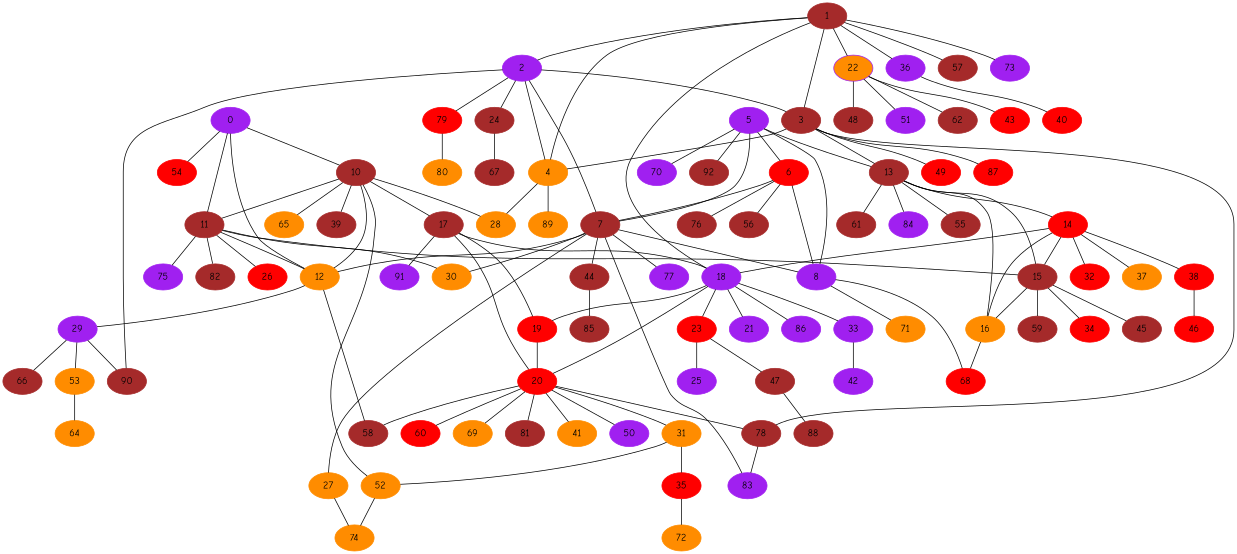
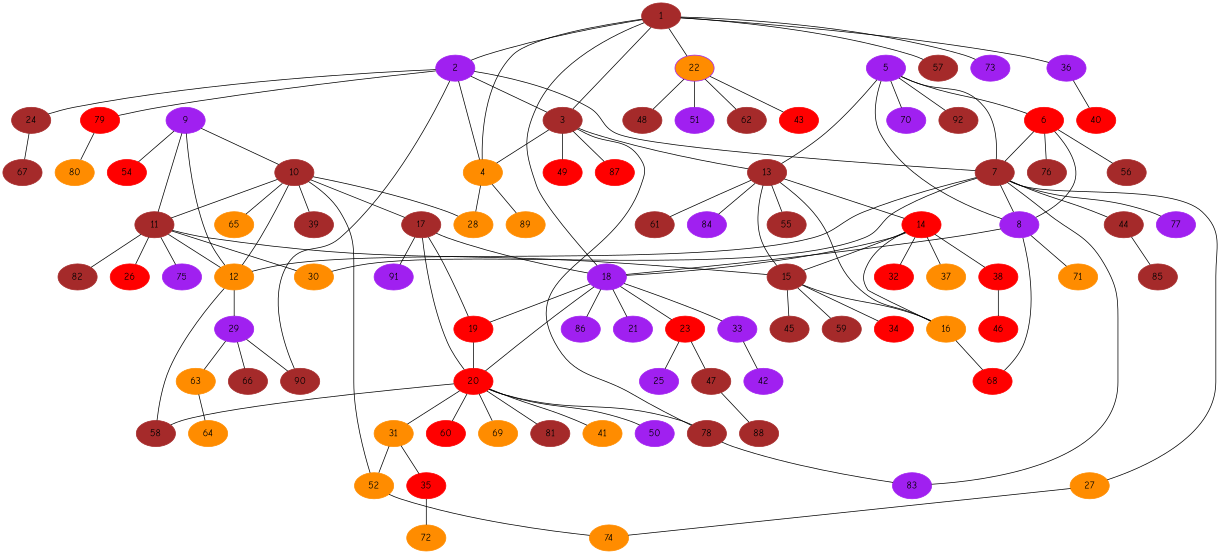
(231, 120) -> (186, 120)
none -> (898, 244)
(75, 381) -> (196, 381)
